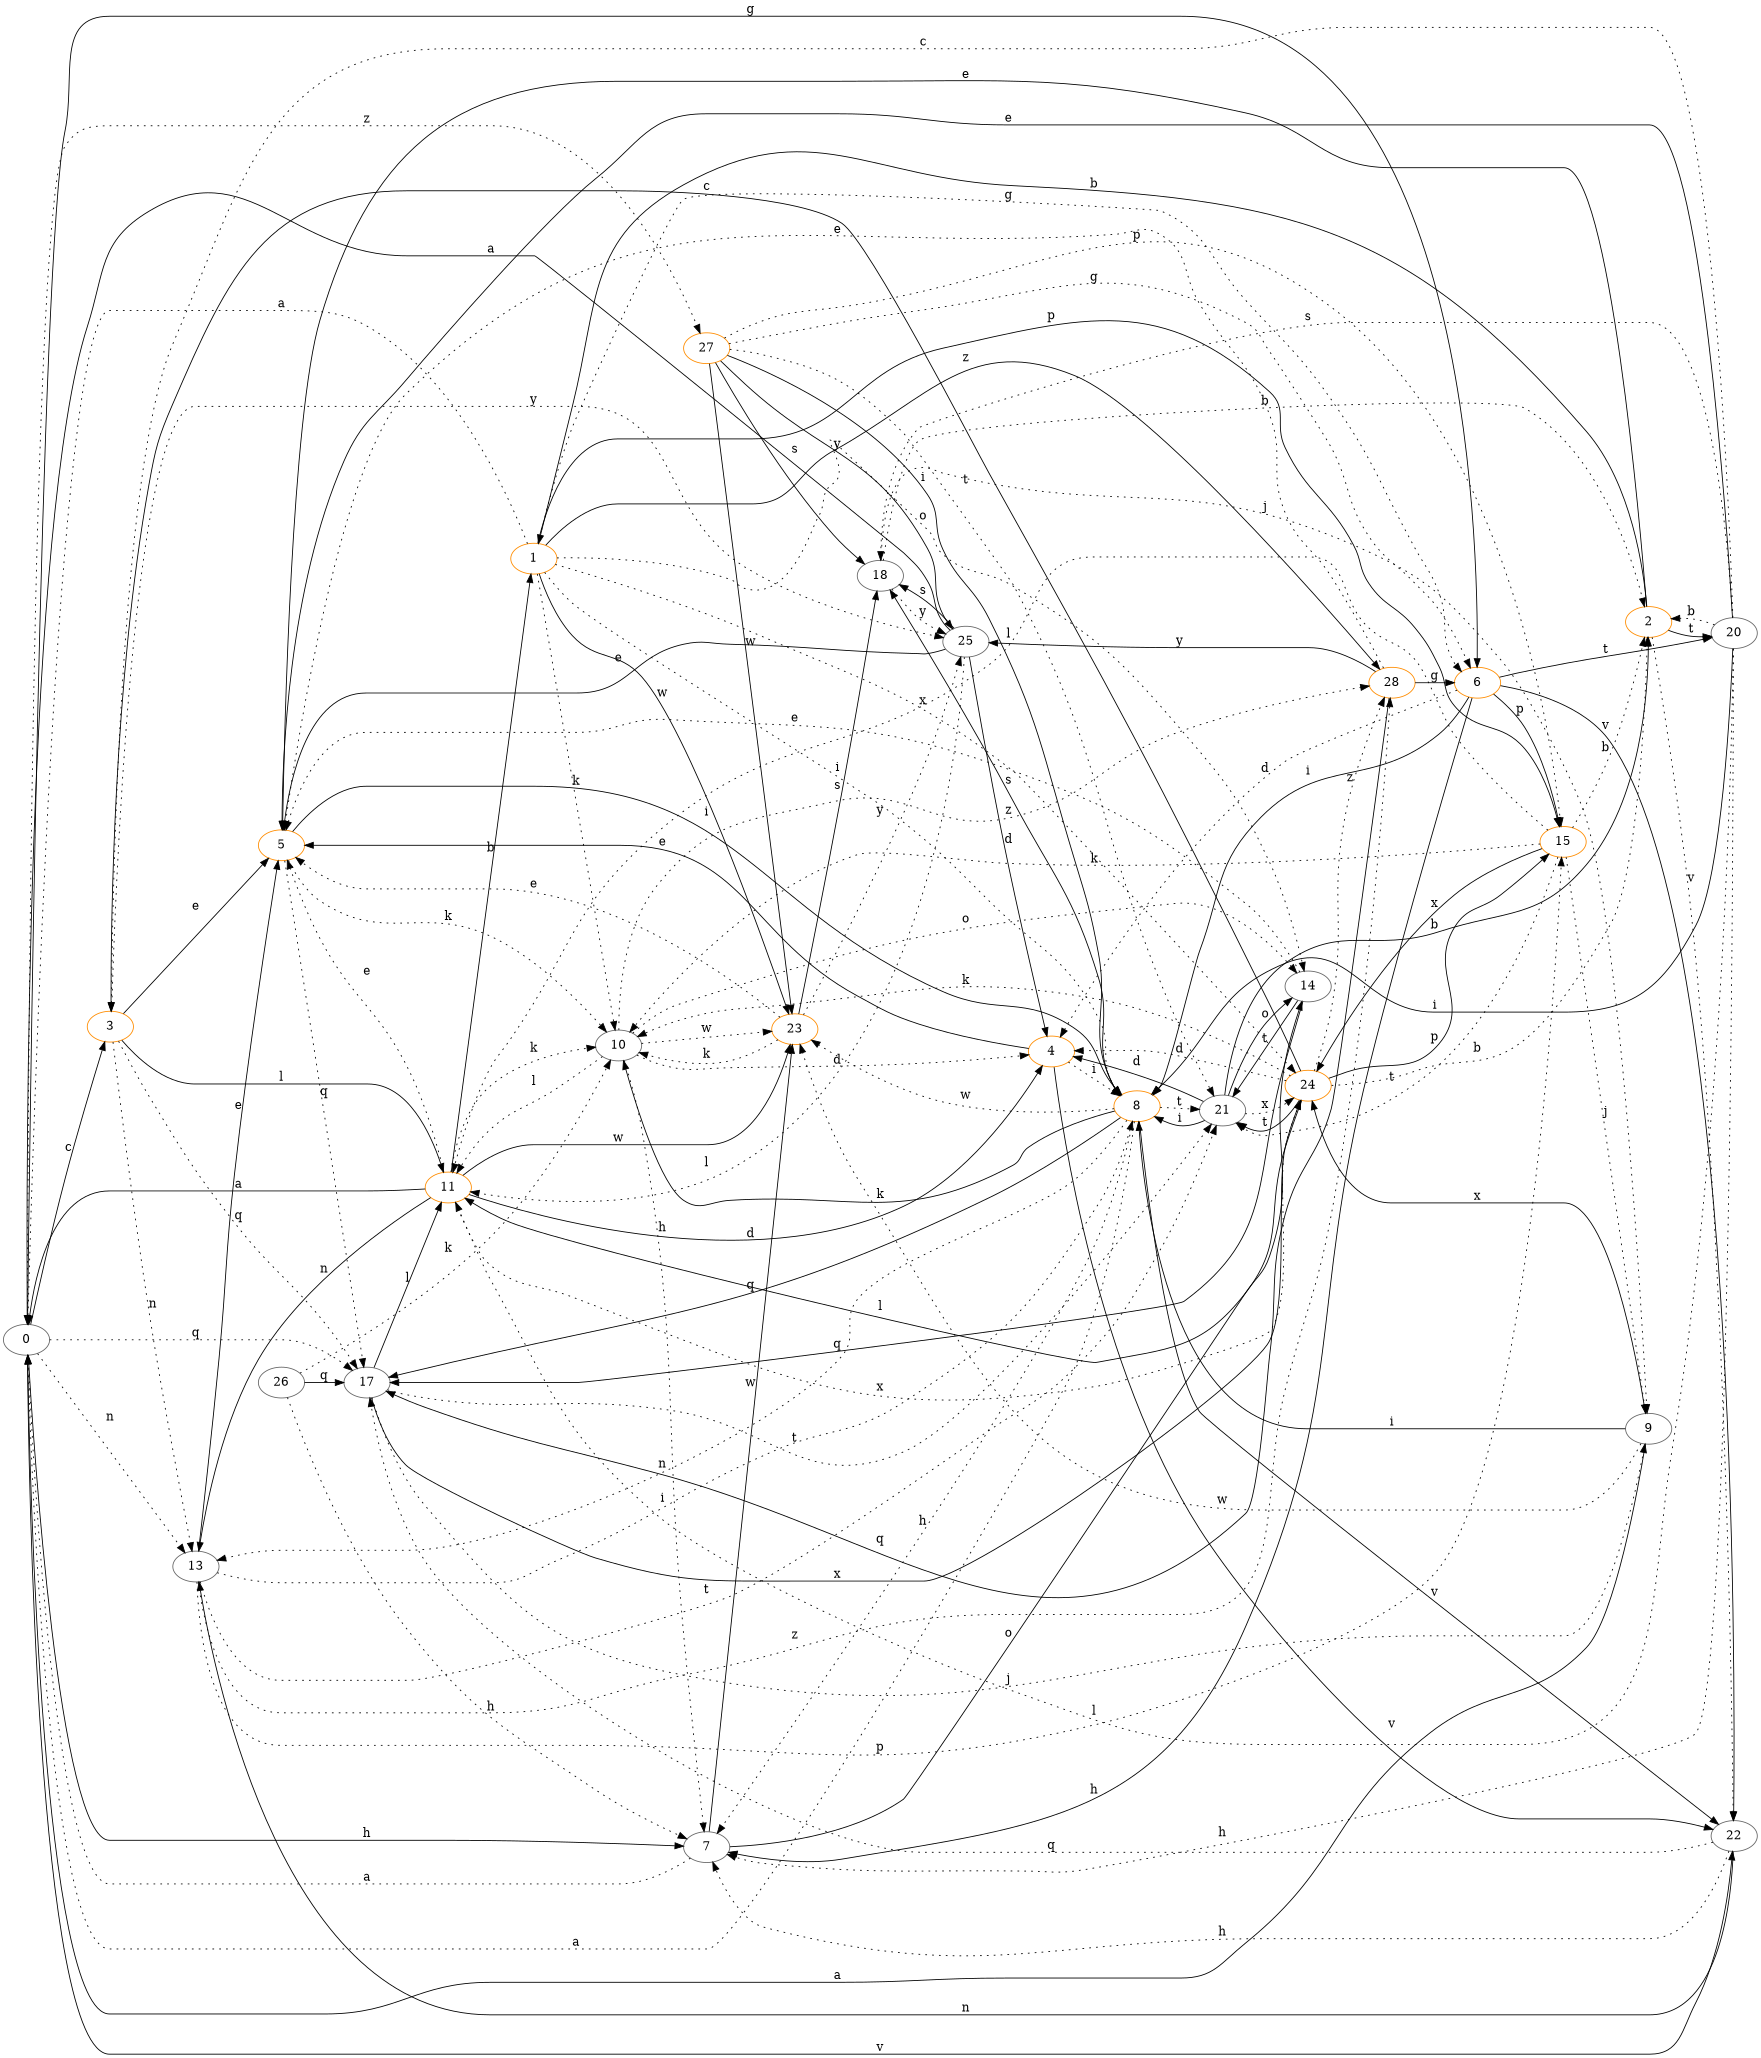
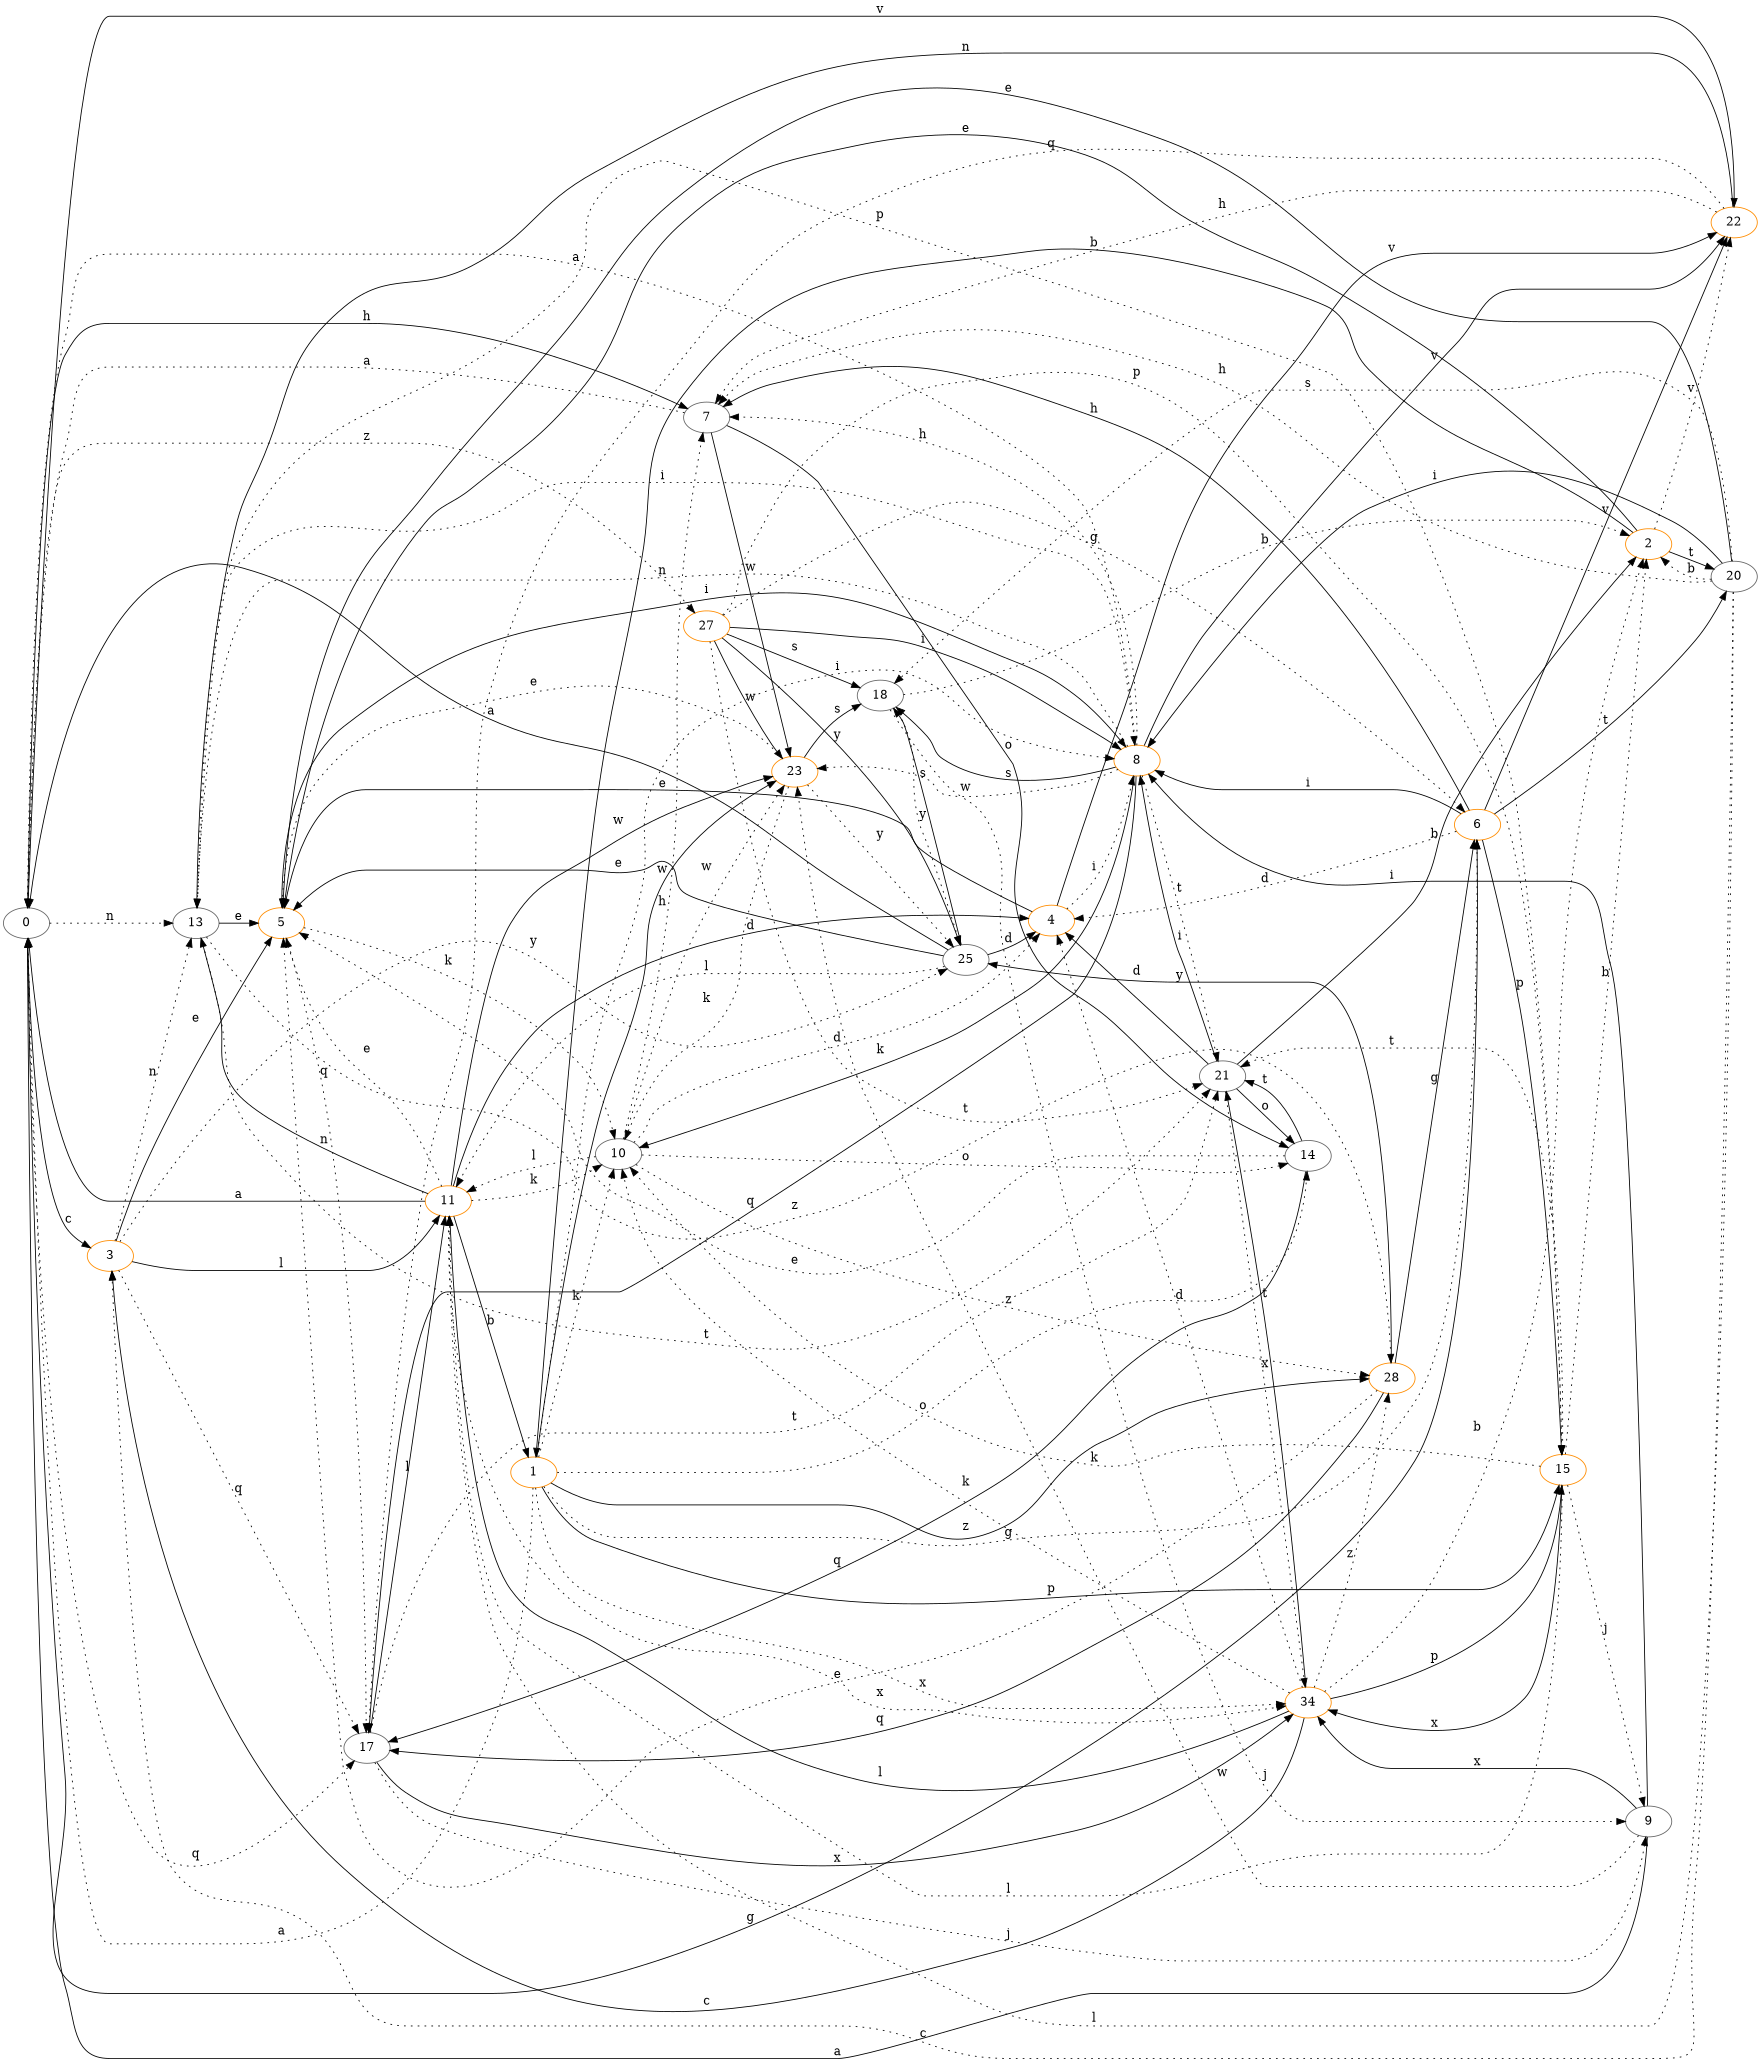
(1308, 1086) -> (1308, 1703)
(281, 1383) -> none
(1734, 1836) -> (1734, 222)
